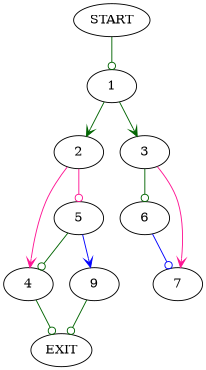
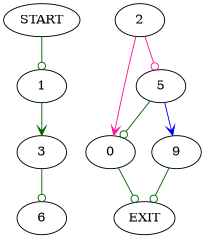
(97, 115) -> none
(28, 284) -> (111, 152)
(178, 284) -> none
